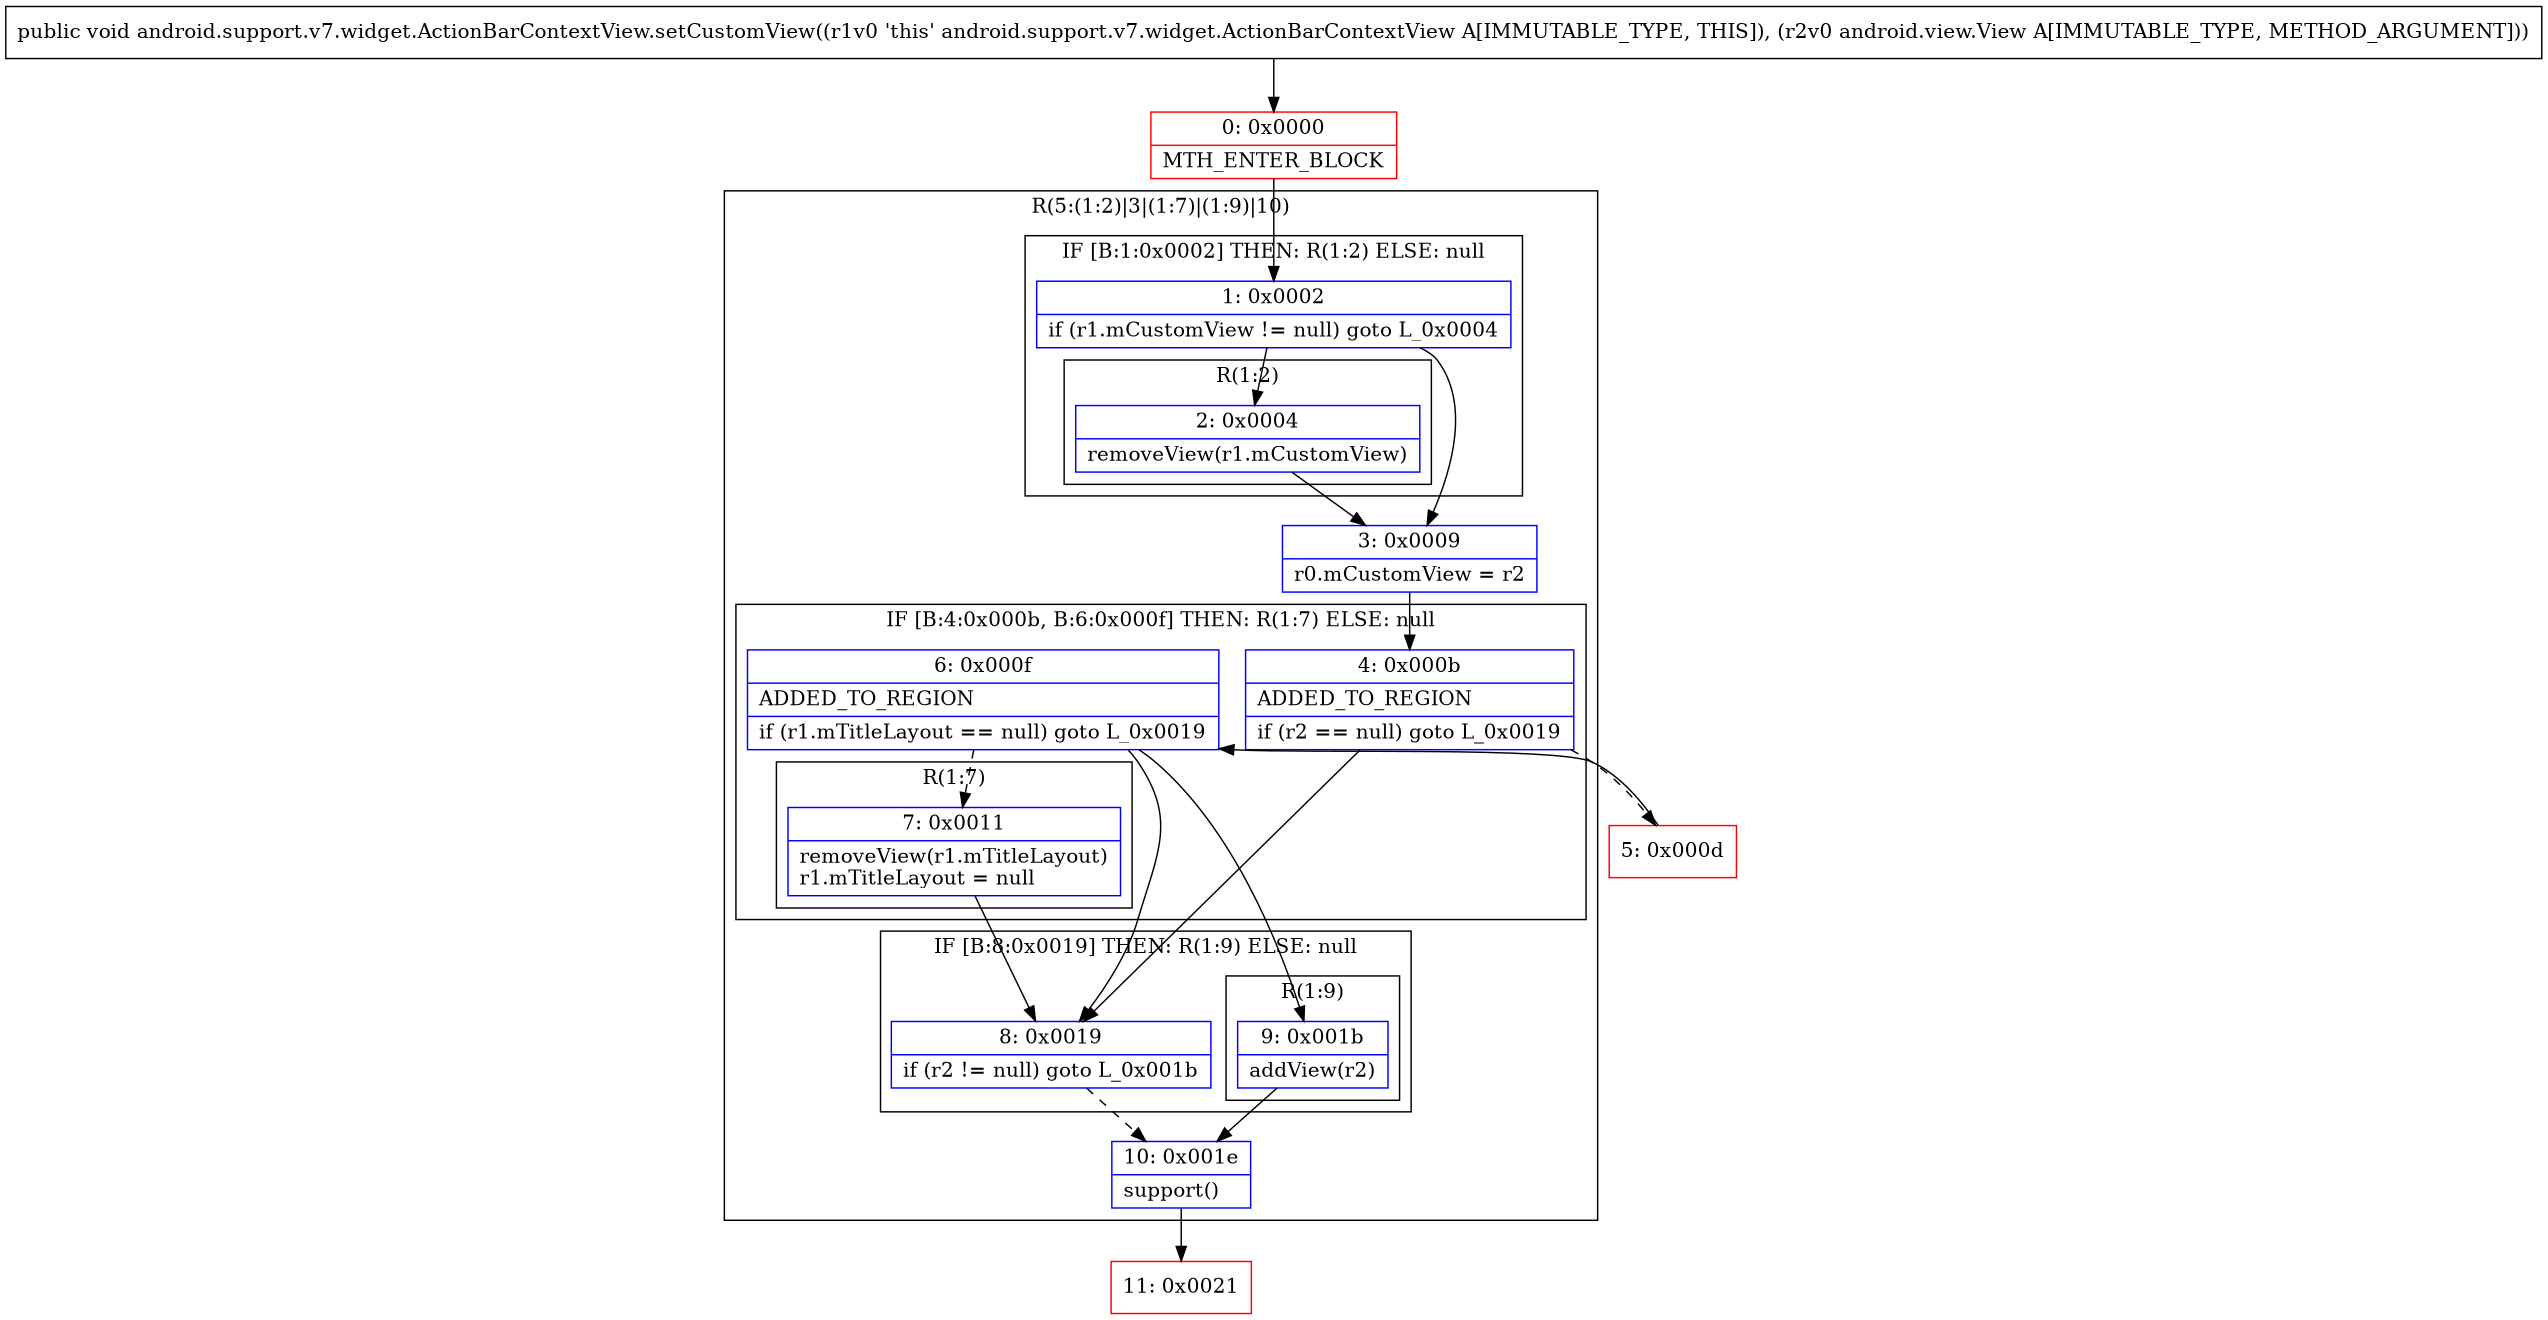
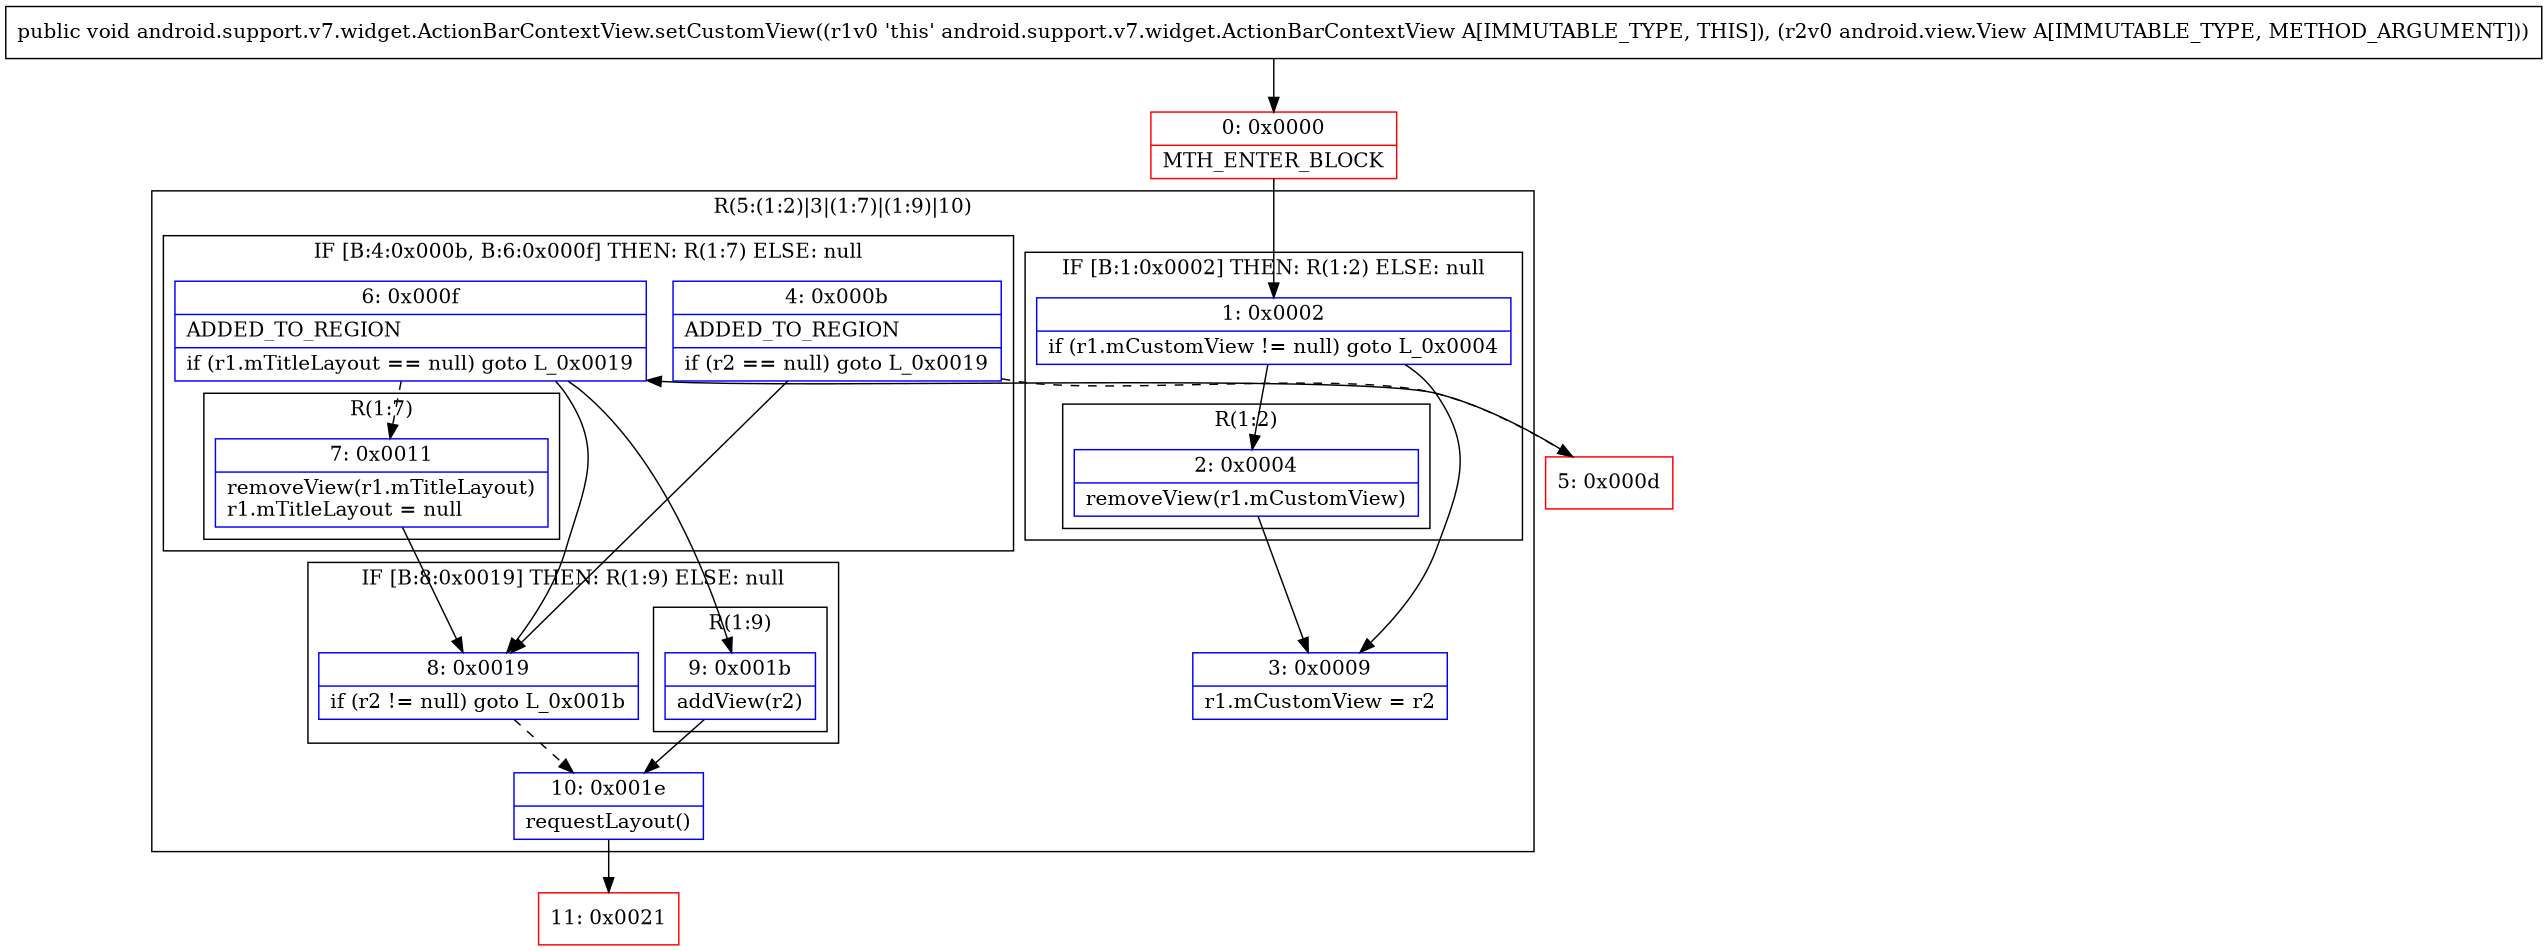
(1410, 575) -> (1320, 702)
(1410, 614) -> none
(1172, 1191) -> (609, 822)
